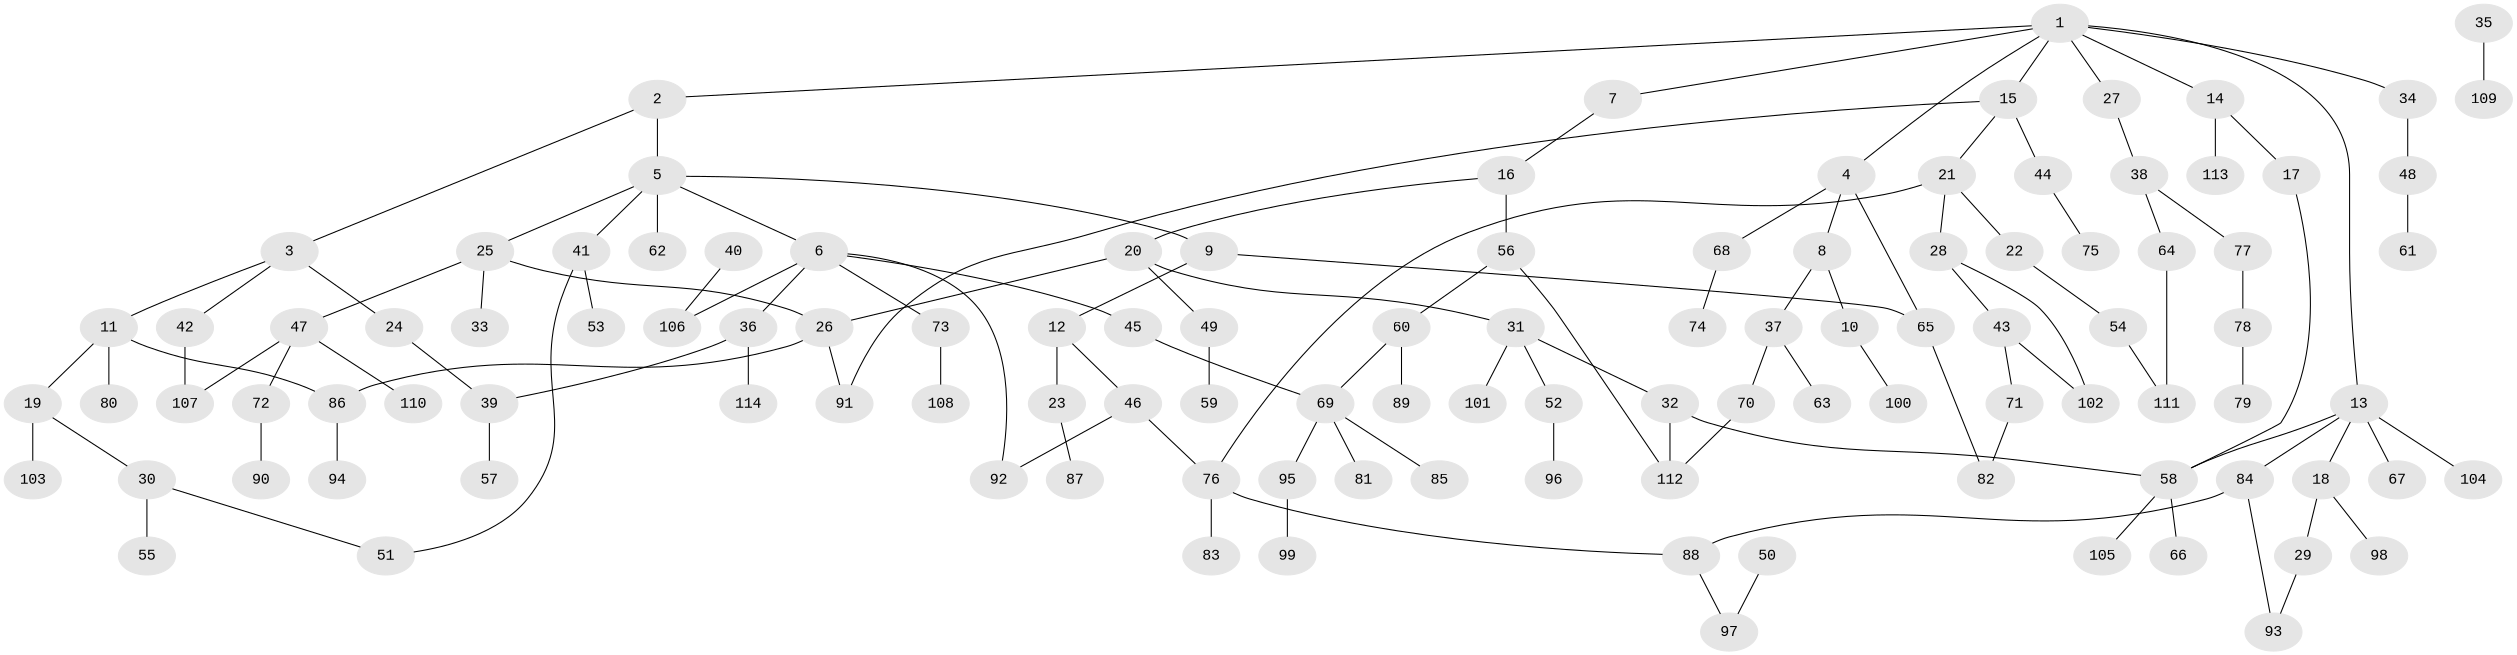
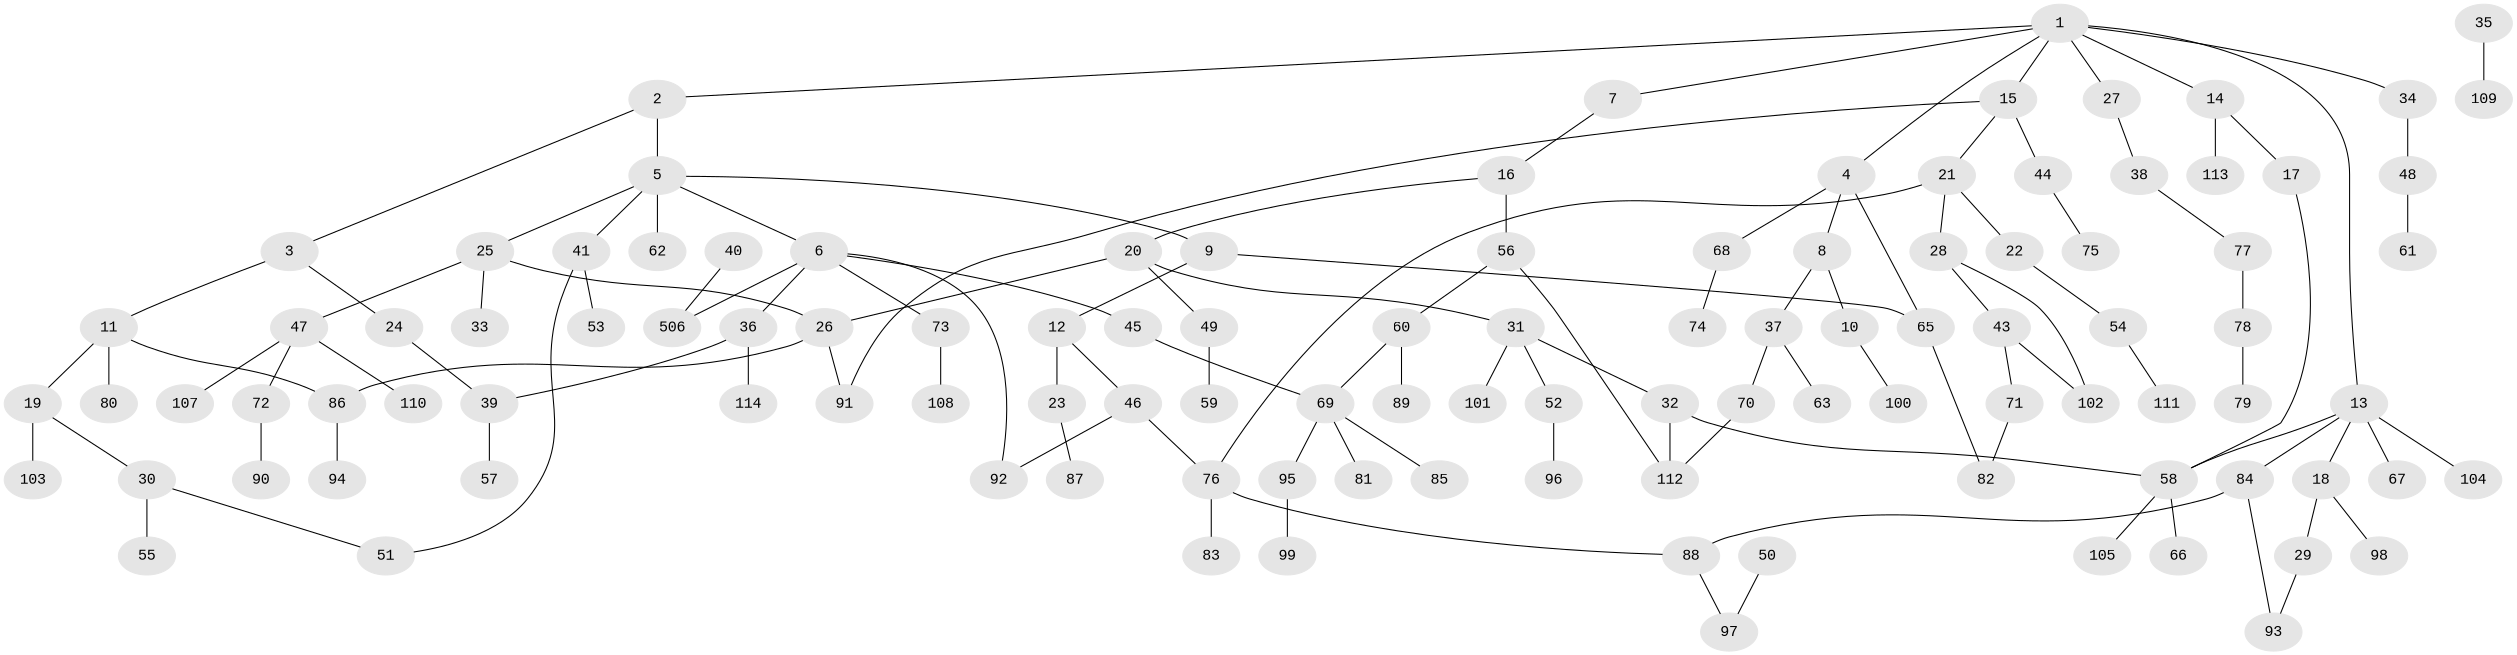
(2167, 252) -> none
(185, 328) -> none
(672, 328) -> (672, 328)
